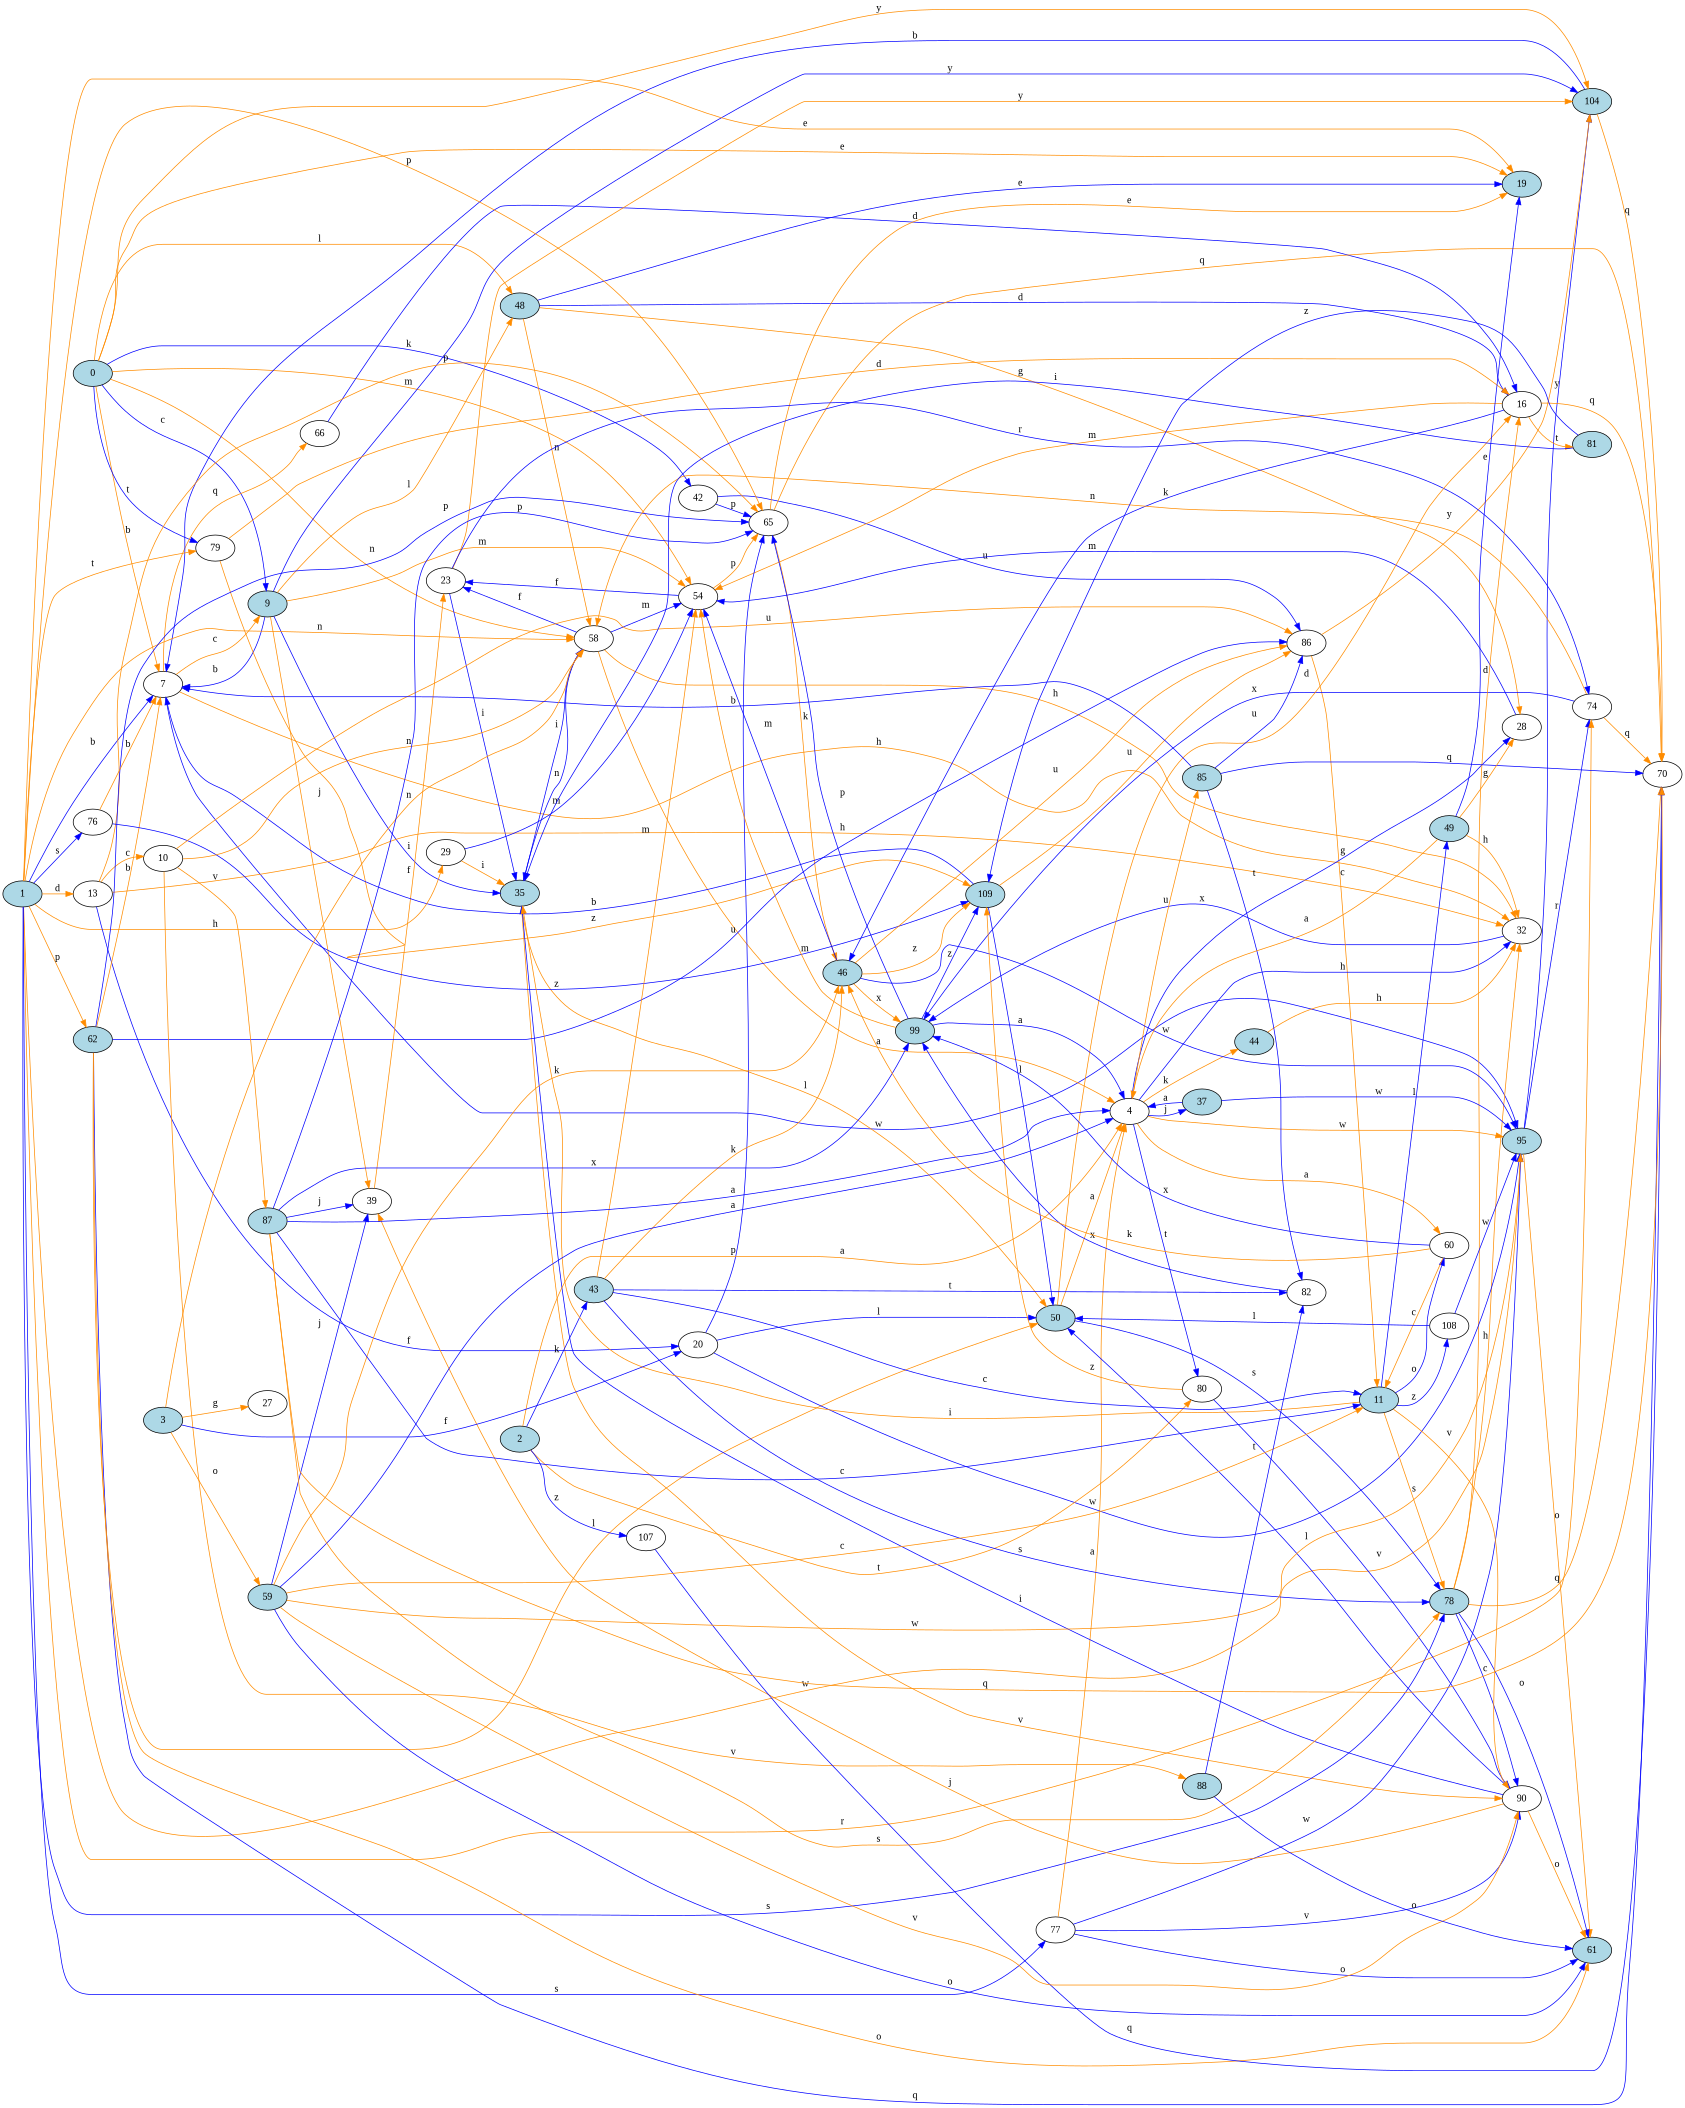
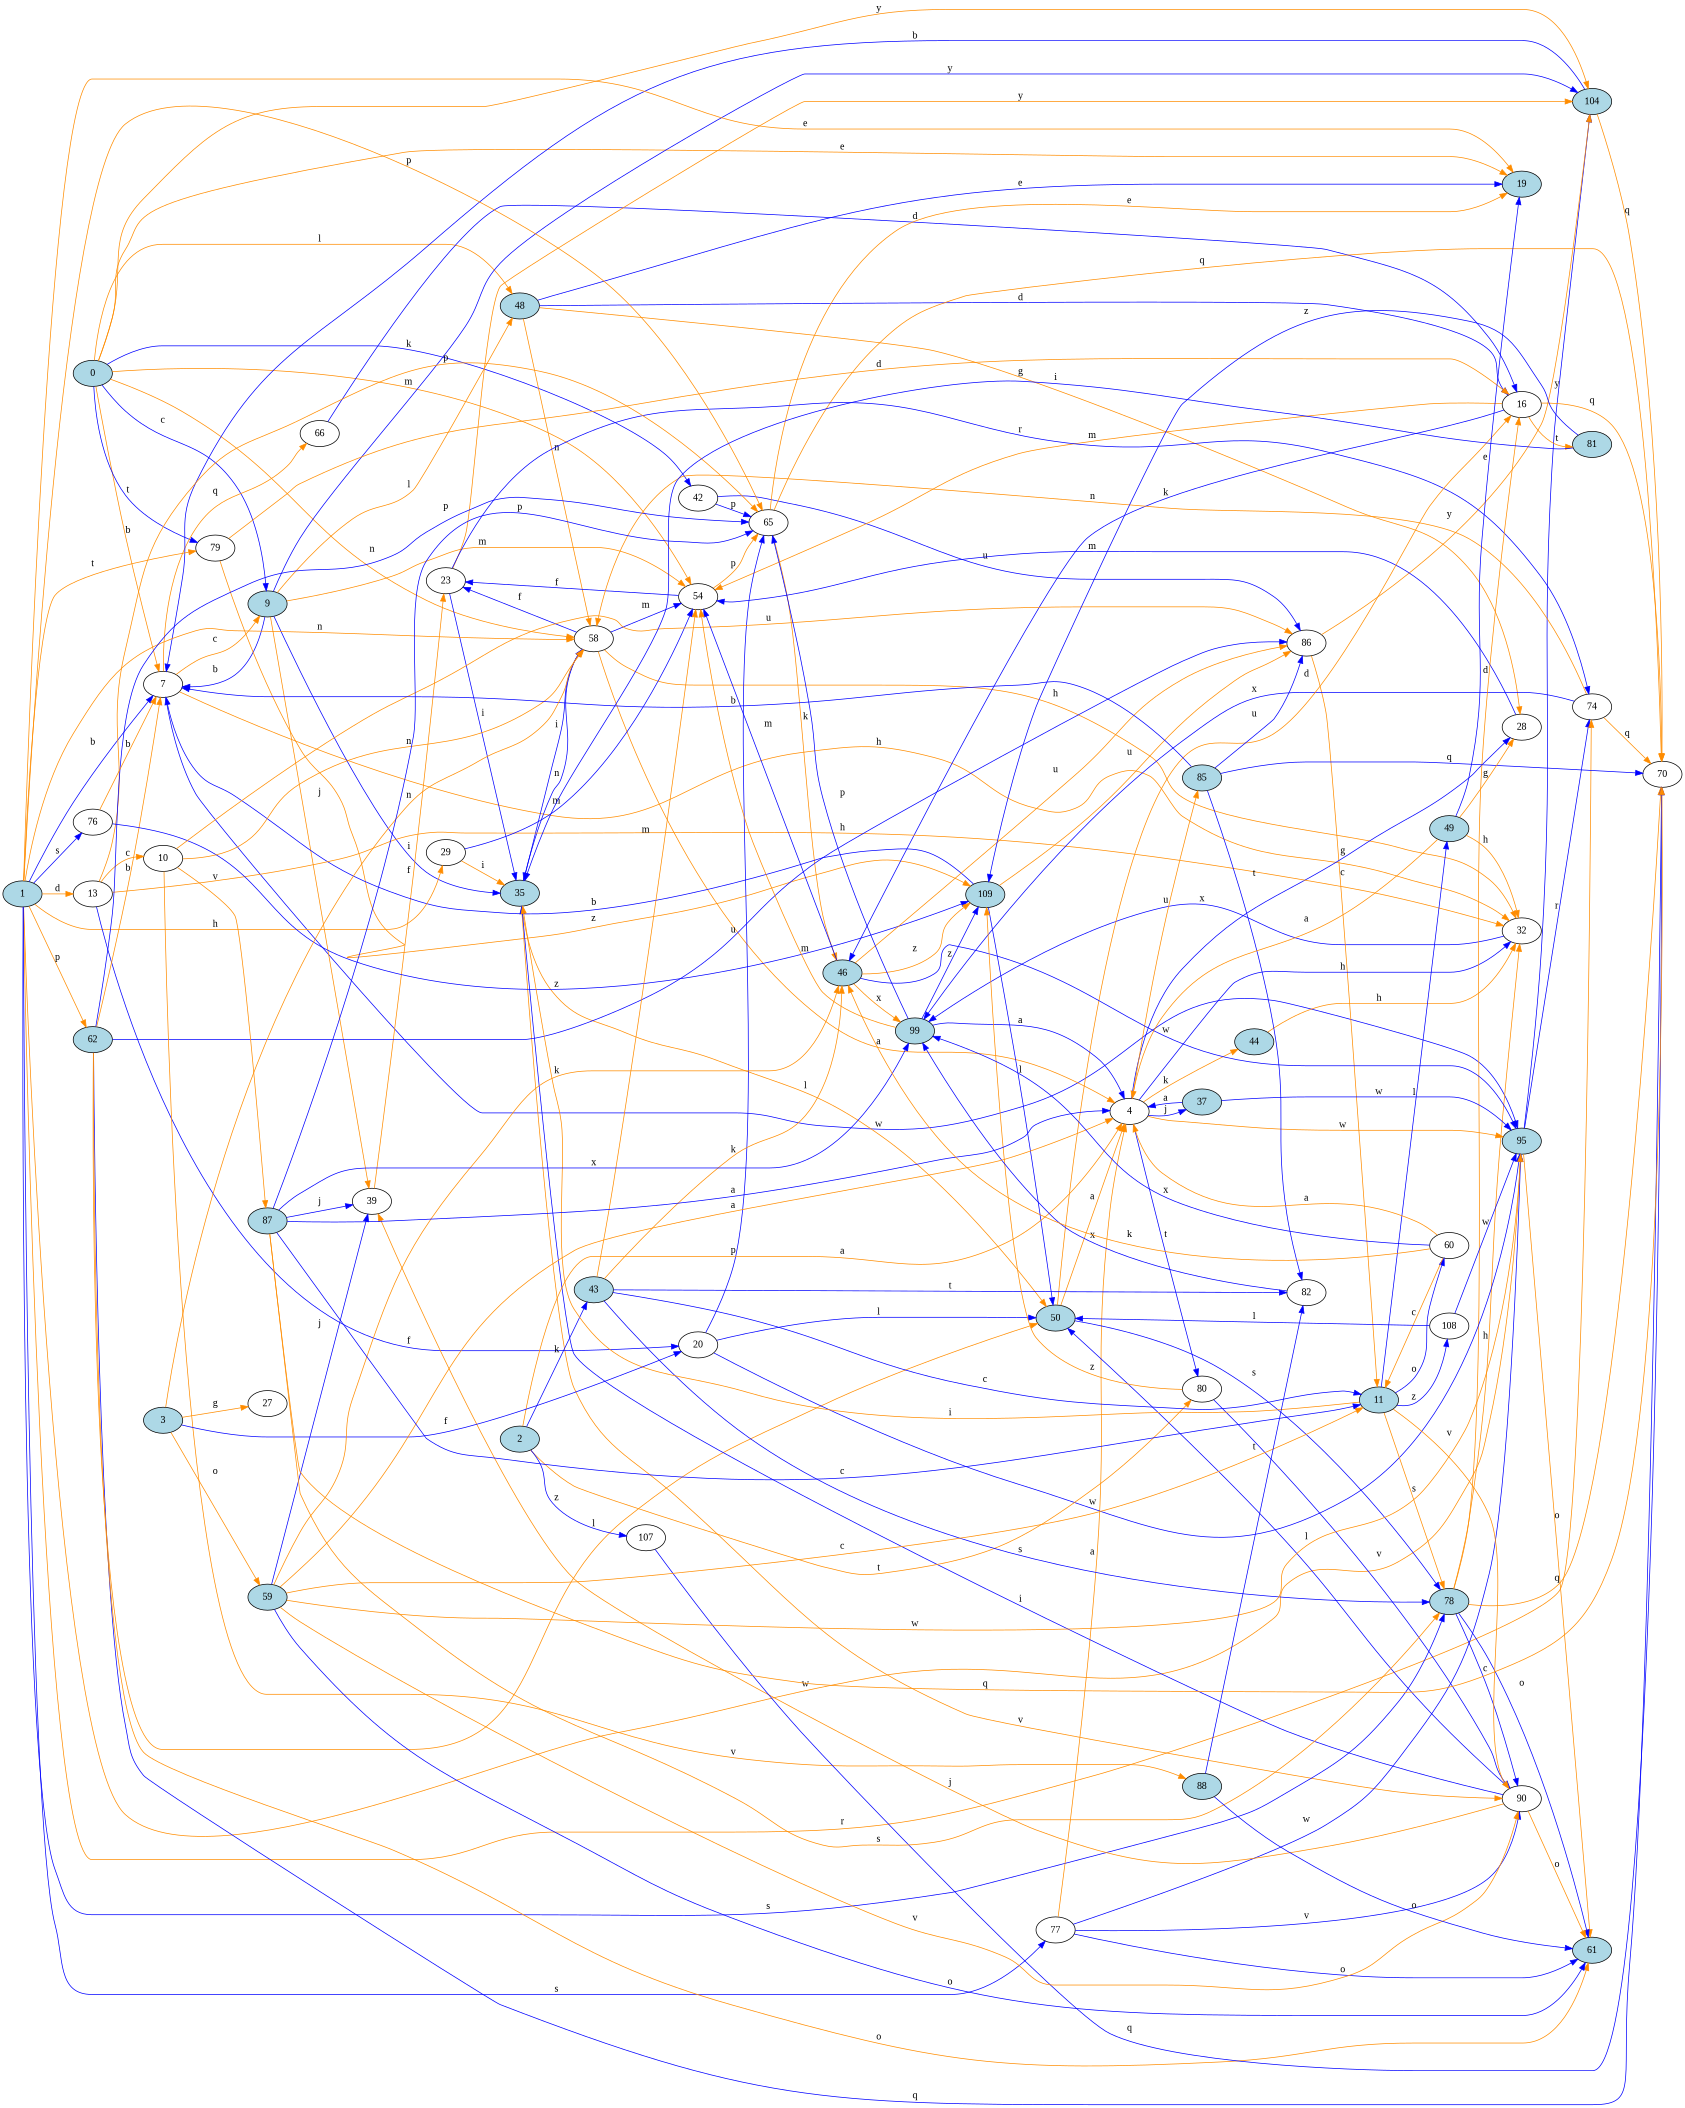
(1276, 1181) -> (1274, 1206)
(620, 1236) -> (620, 1236)
